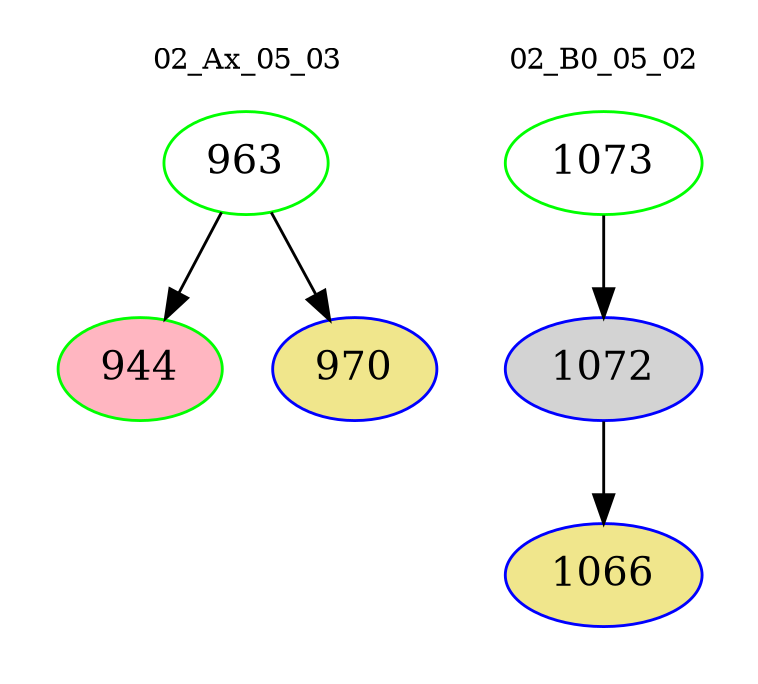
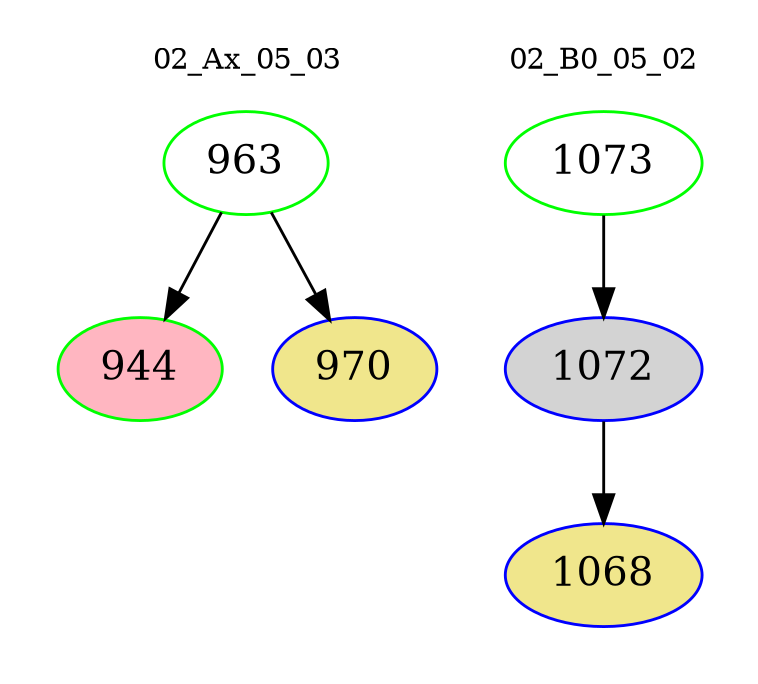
(604, 575) -> (604, 575)
